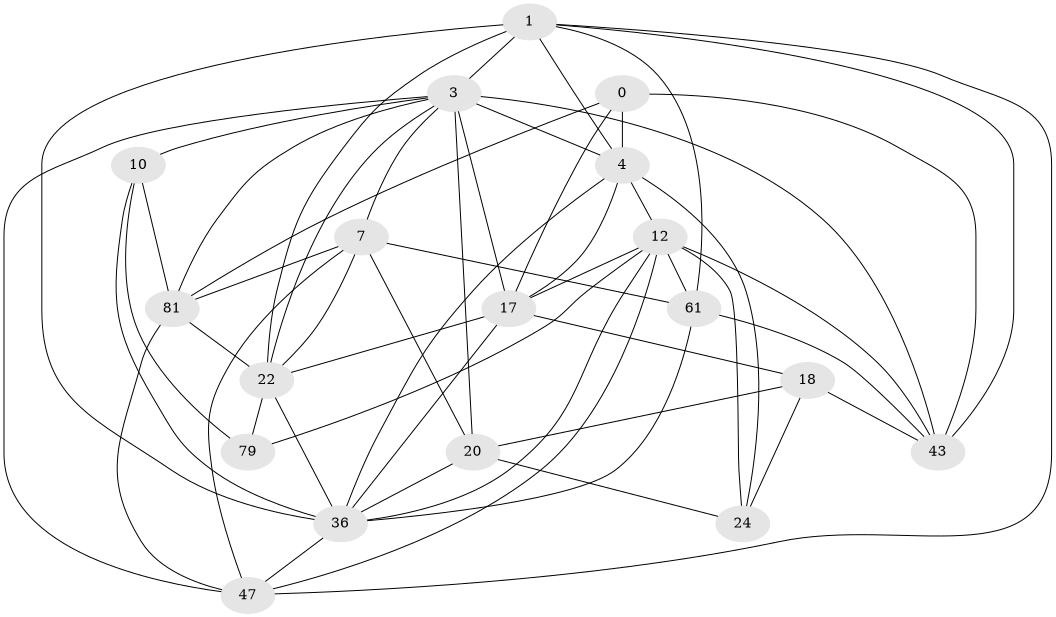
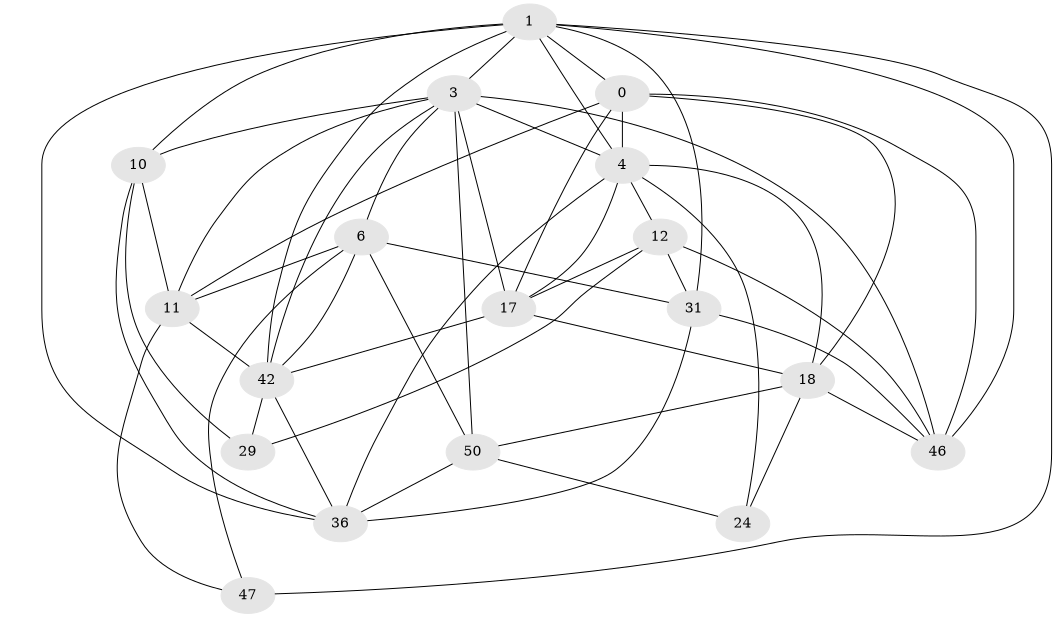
none -> (315, 54)
none -> (576, 58)
none -> (878, 150)
none -> (795, 213)
(361, 237) -> (361, 237)
(4, 247) -> none
(172, 309) -> (172, 309)
(694, 309) -> (694, 309)
(737, 372) -> none
(267, 380) -> (267, 380)
(425, 416) -> none
(555, 425) -> none
(248, 452) -> (248, 452)
(473, 452) -> (473, 452)
(938, 452) -> (938, 452)
(522, 484) -> none
(294, 560) -> none
